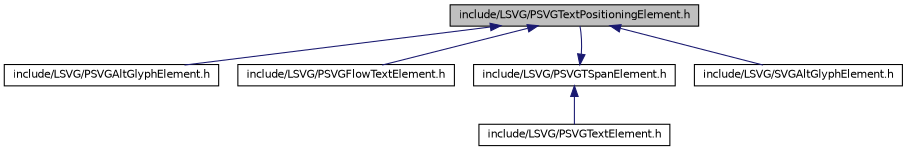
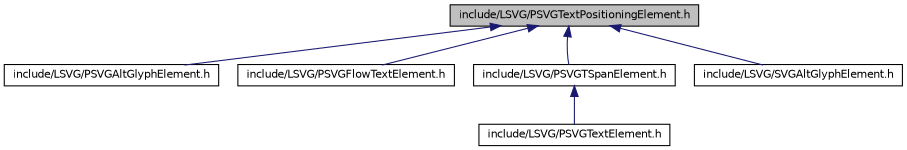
(581, 40) -> (567, 51)
